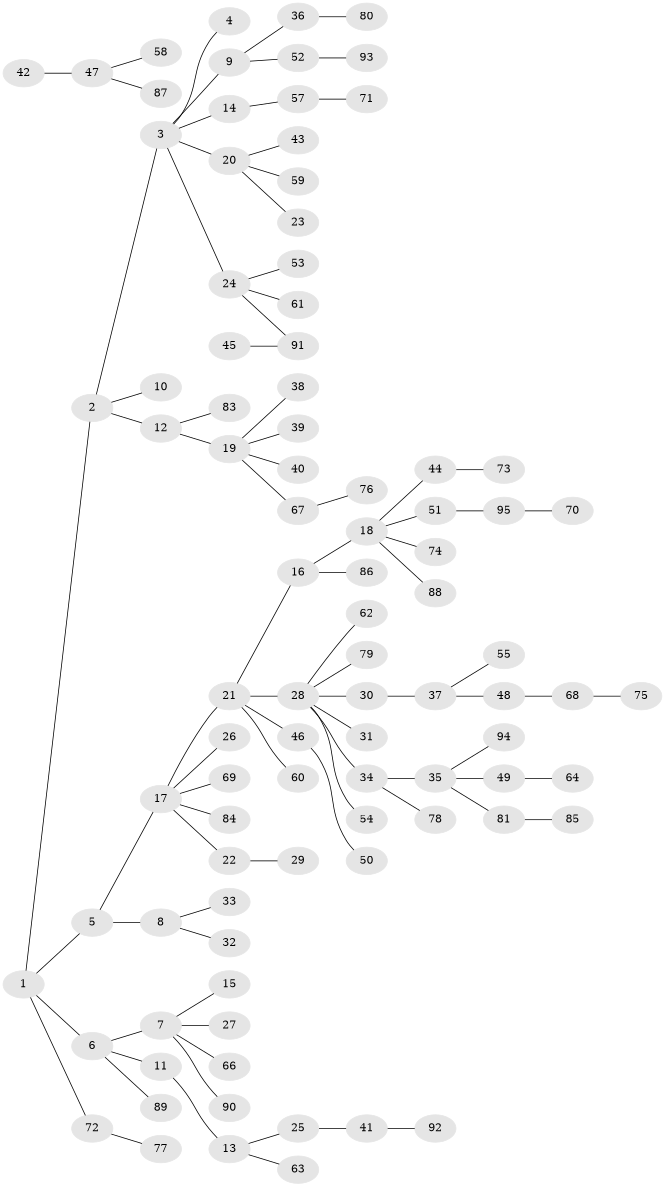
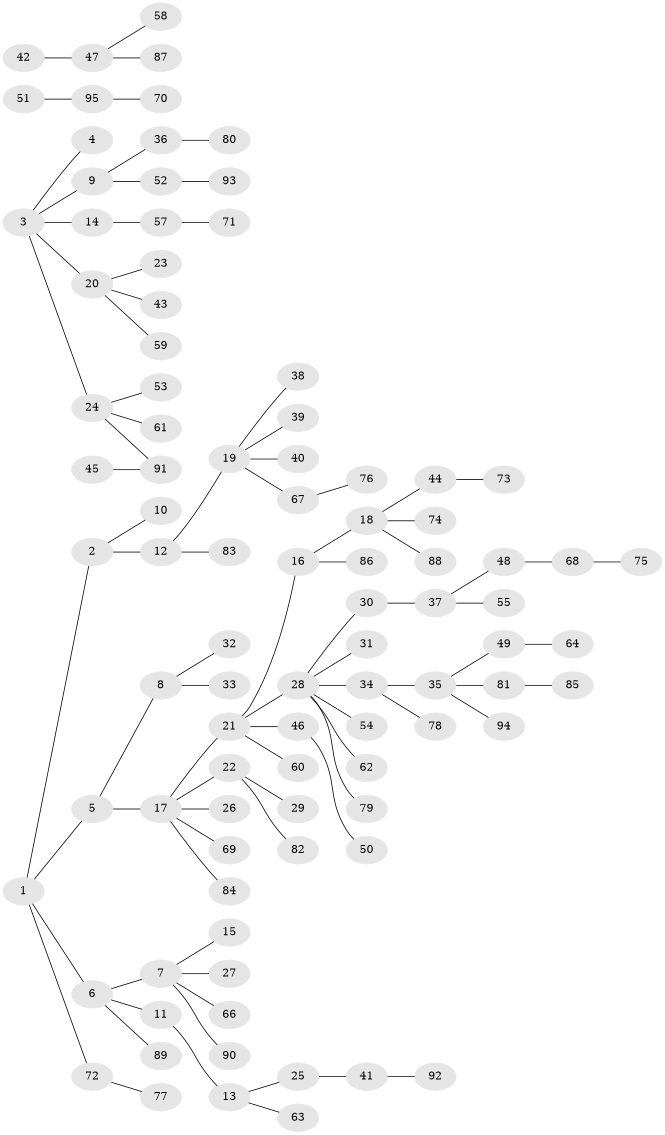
(127, 271) -> none
(401, 521) -> none
none -> (298, 850)
